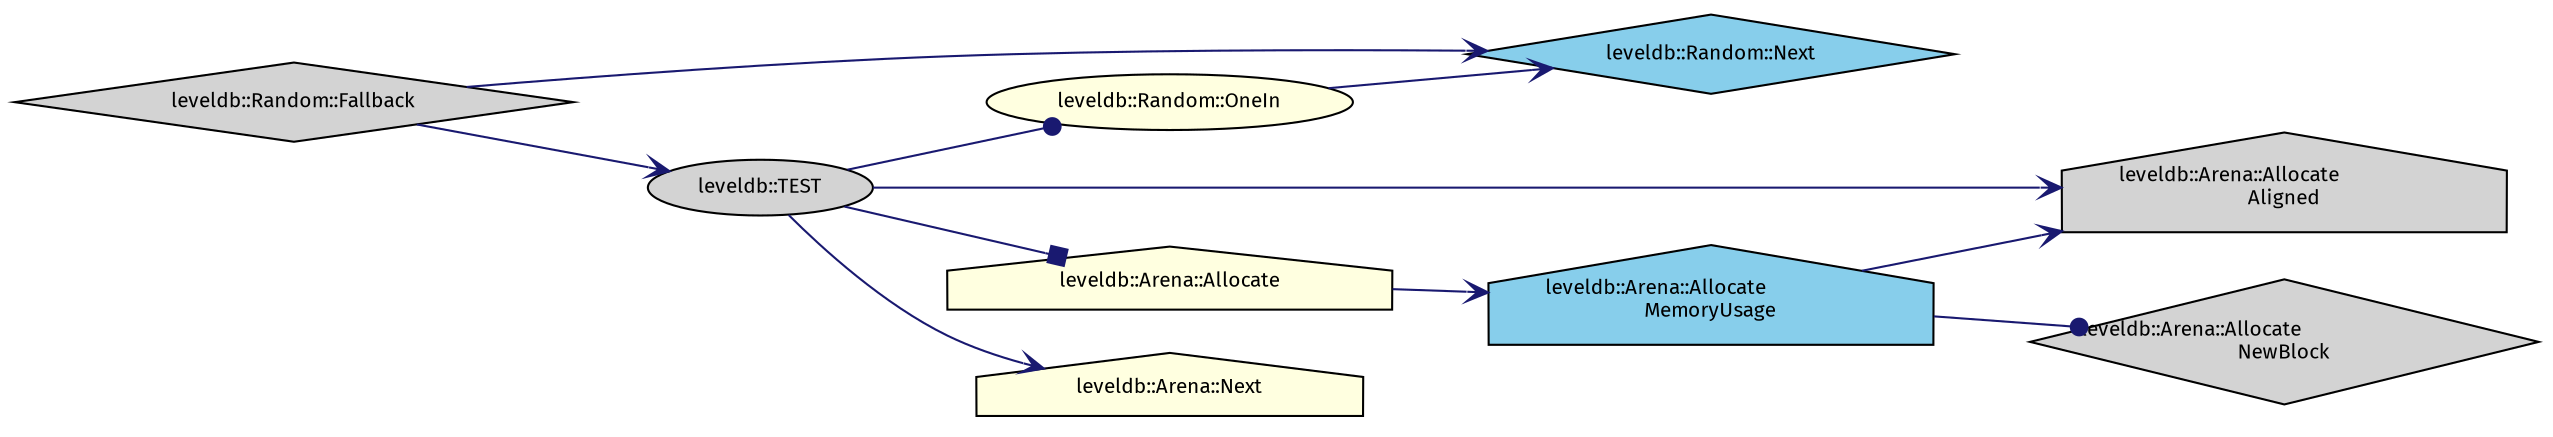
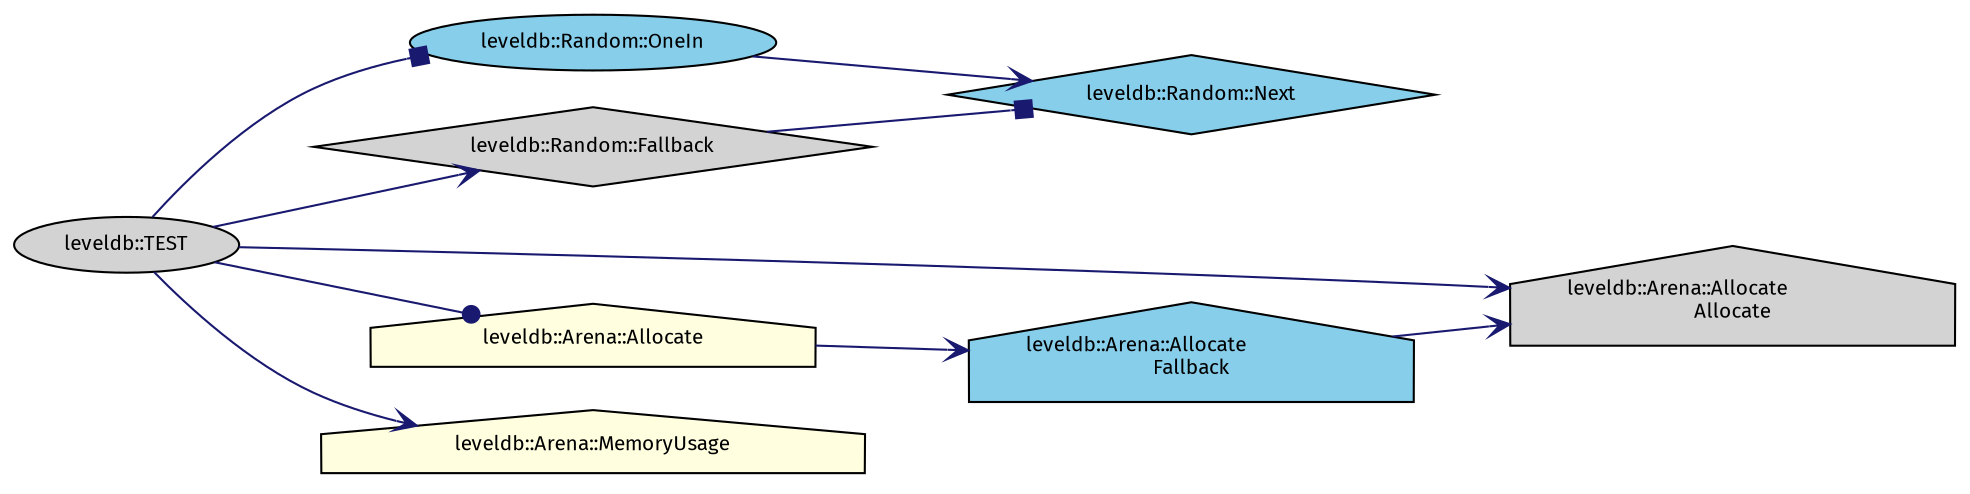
(966, 56) -> (889, 121)
(1170, 102) -> (593, 43)
(533, 146) -> (336, 201)
(946, 149) -> (266, 116)
(2284, 188) -> (1733, 301)
(945, 230) -> (339, 287)
(1711, 300) -> (1191, 357)
(2284, 342) -> none
(1170, 388) -> (593, 445)
